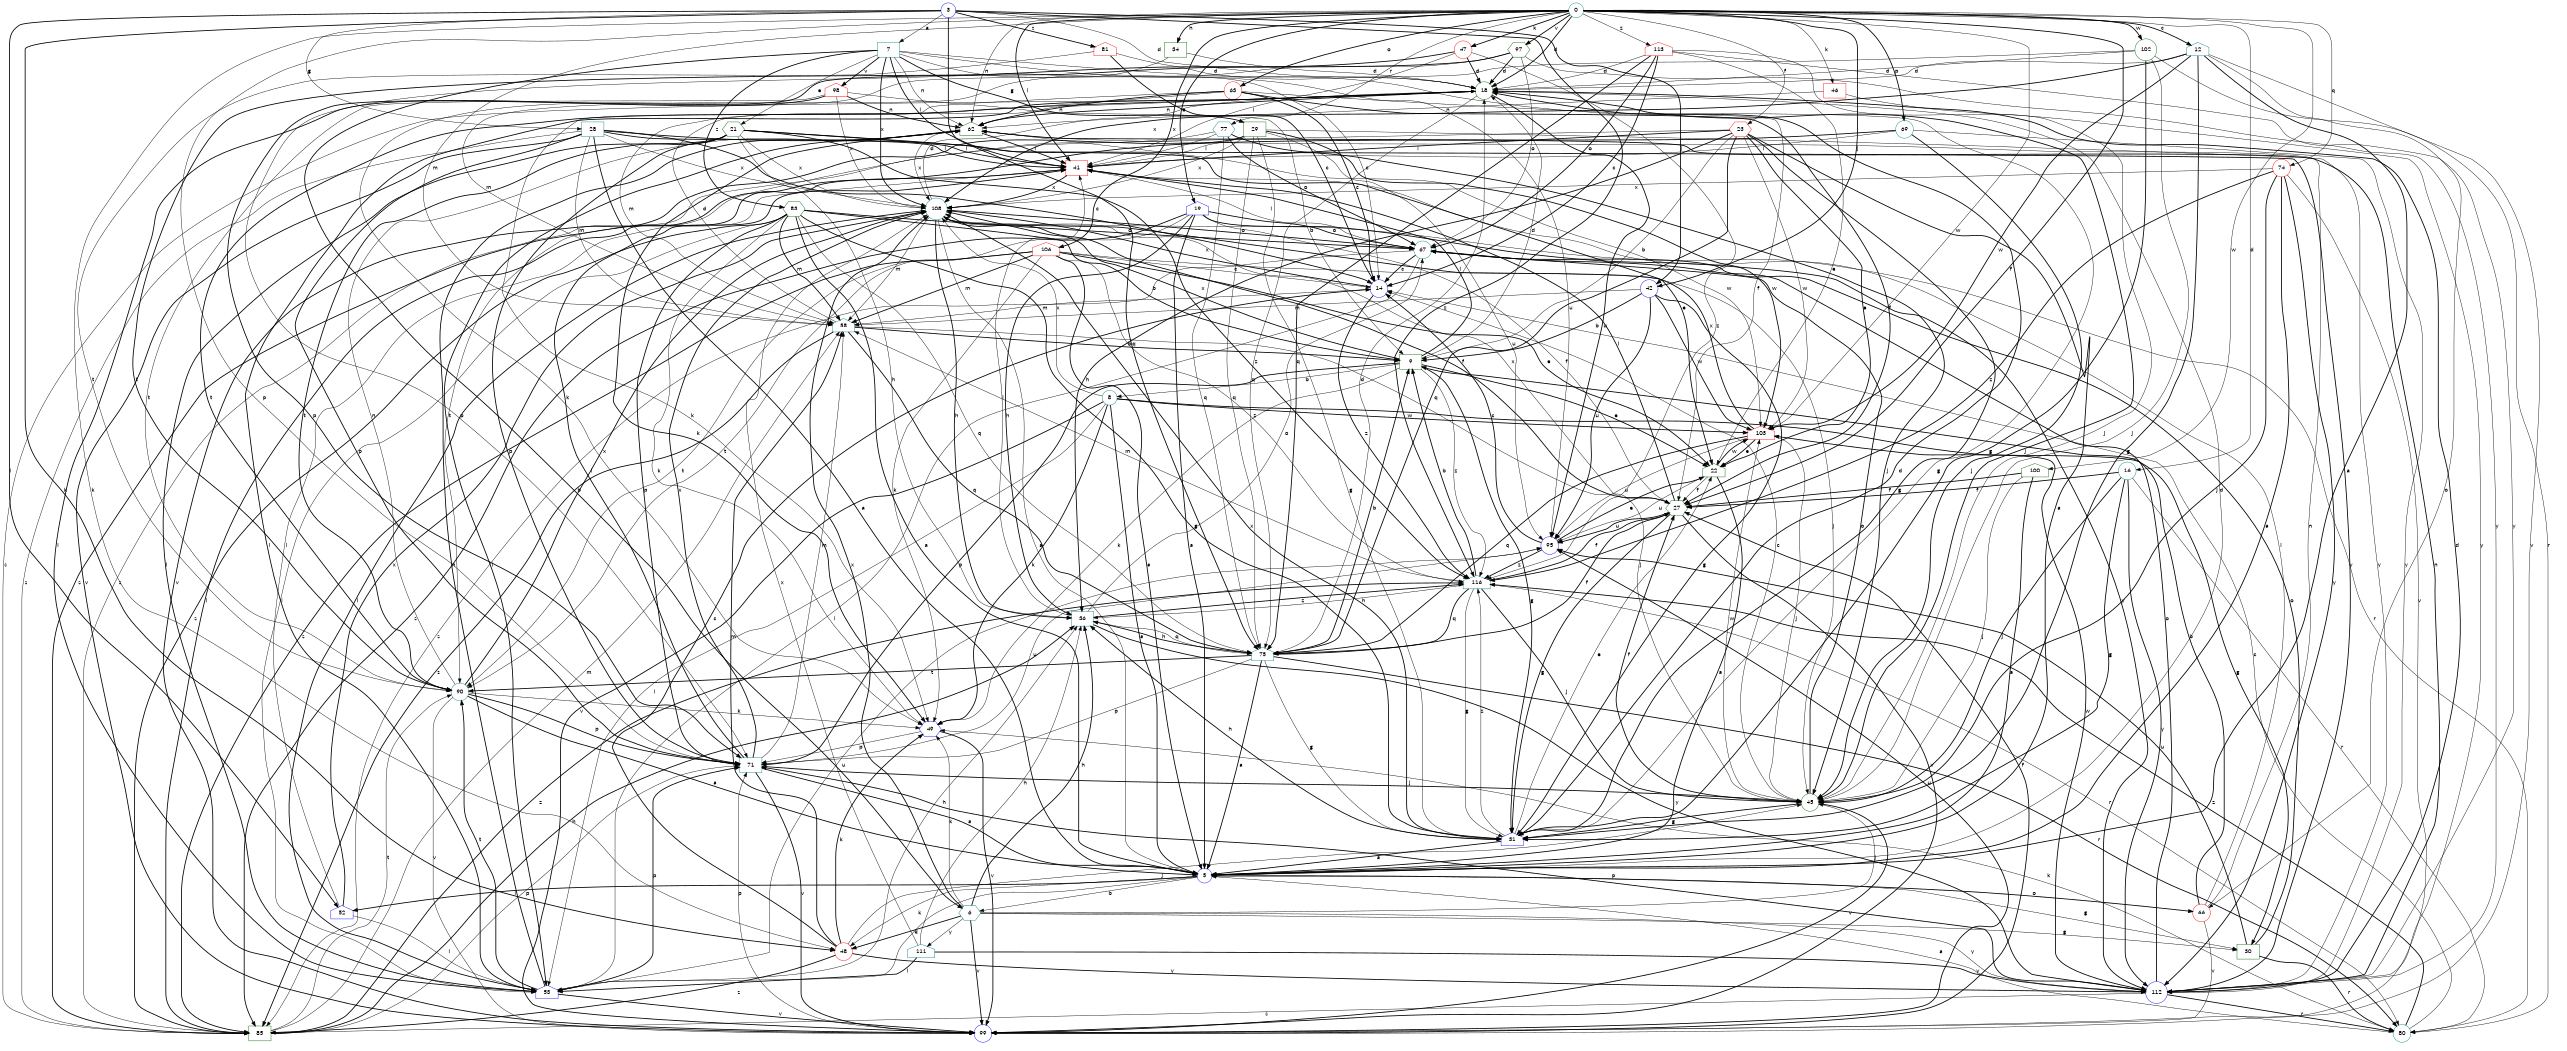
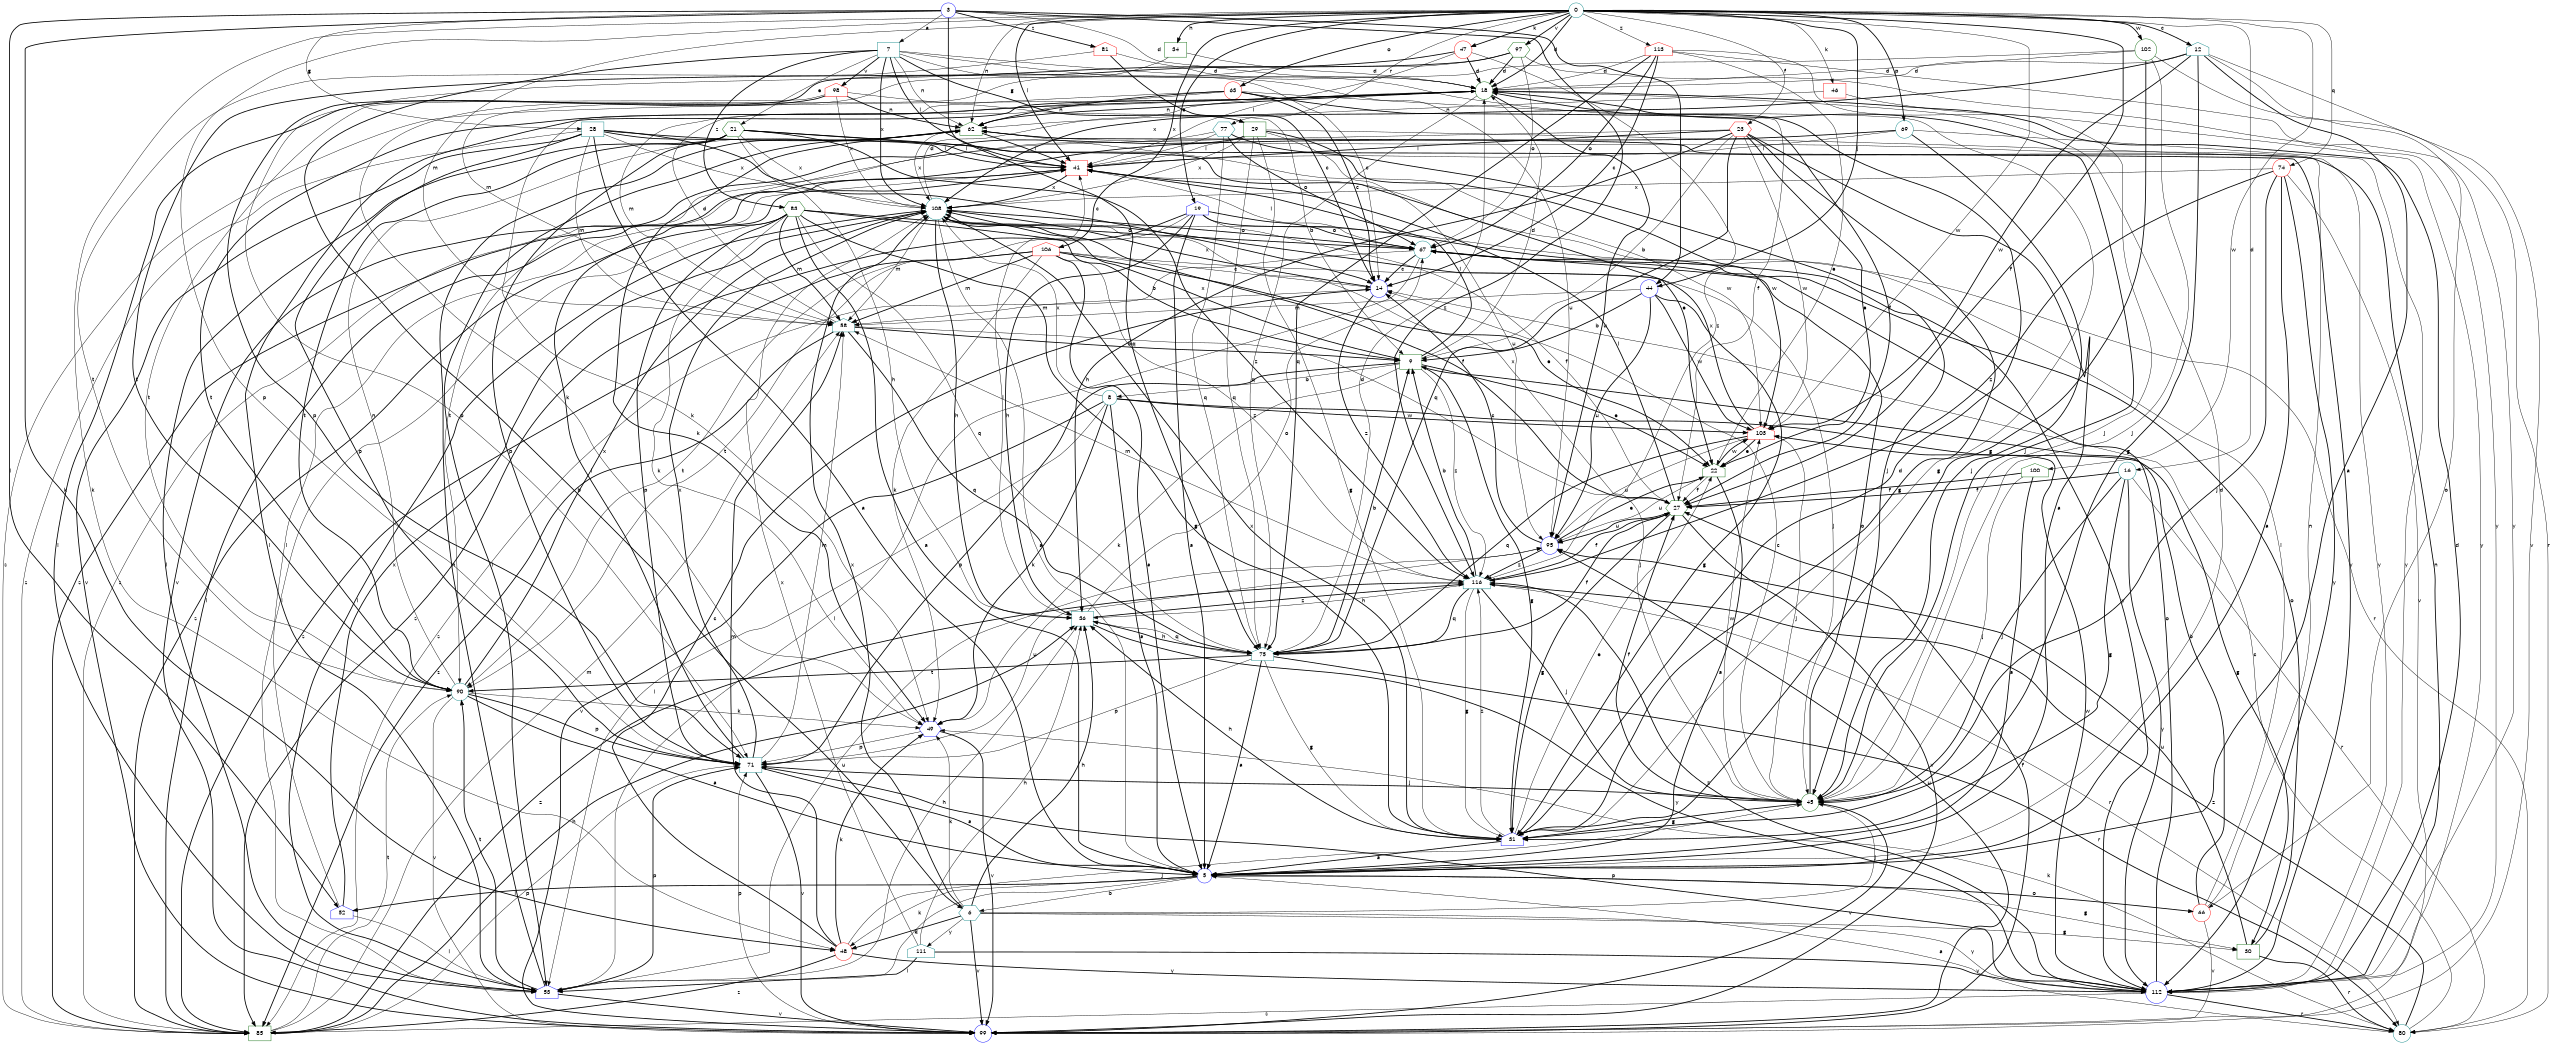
(1649, 289) -> (1649, 289)
none -> (1794, 828)
